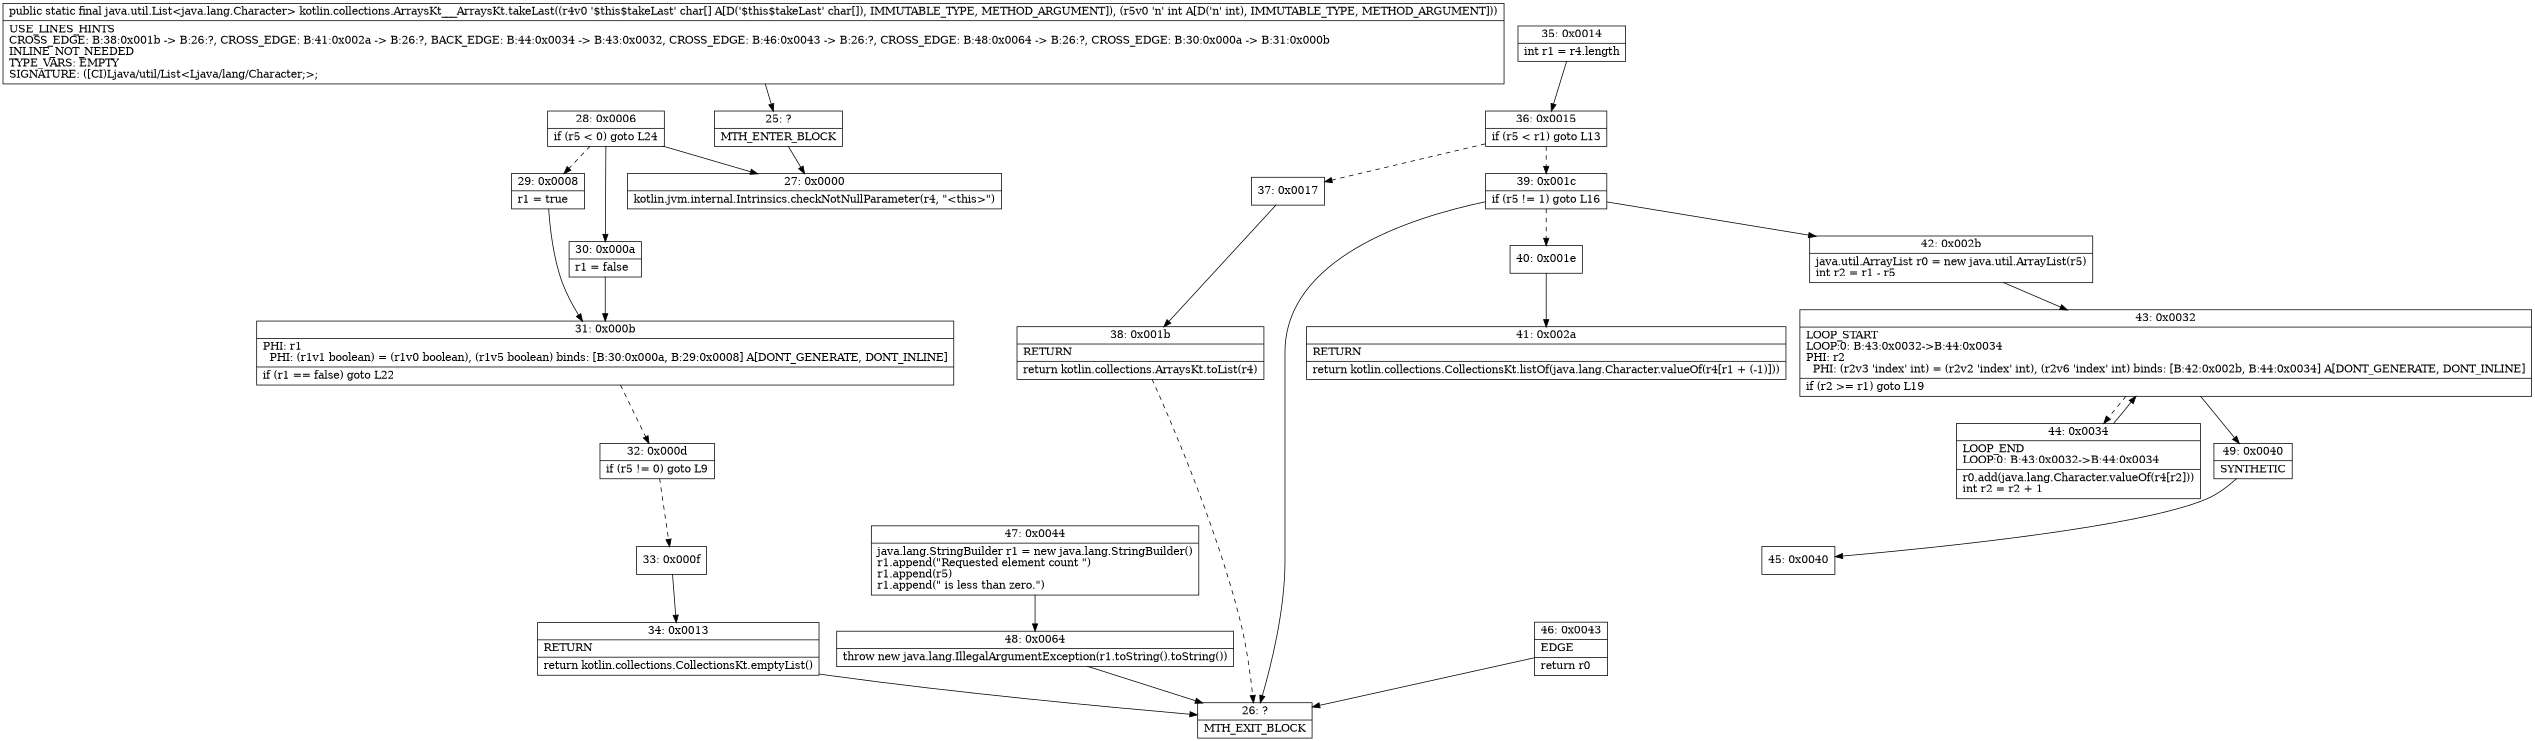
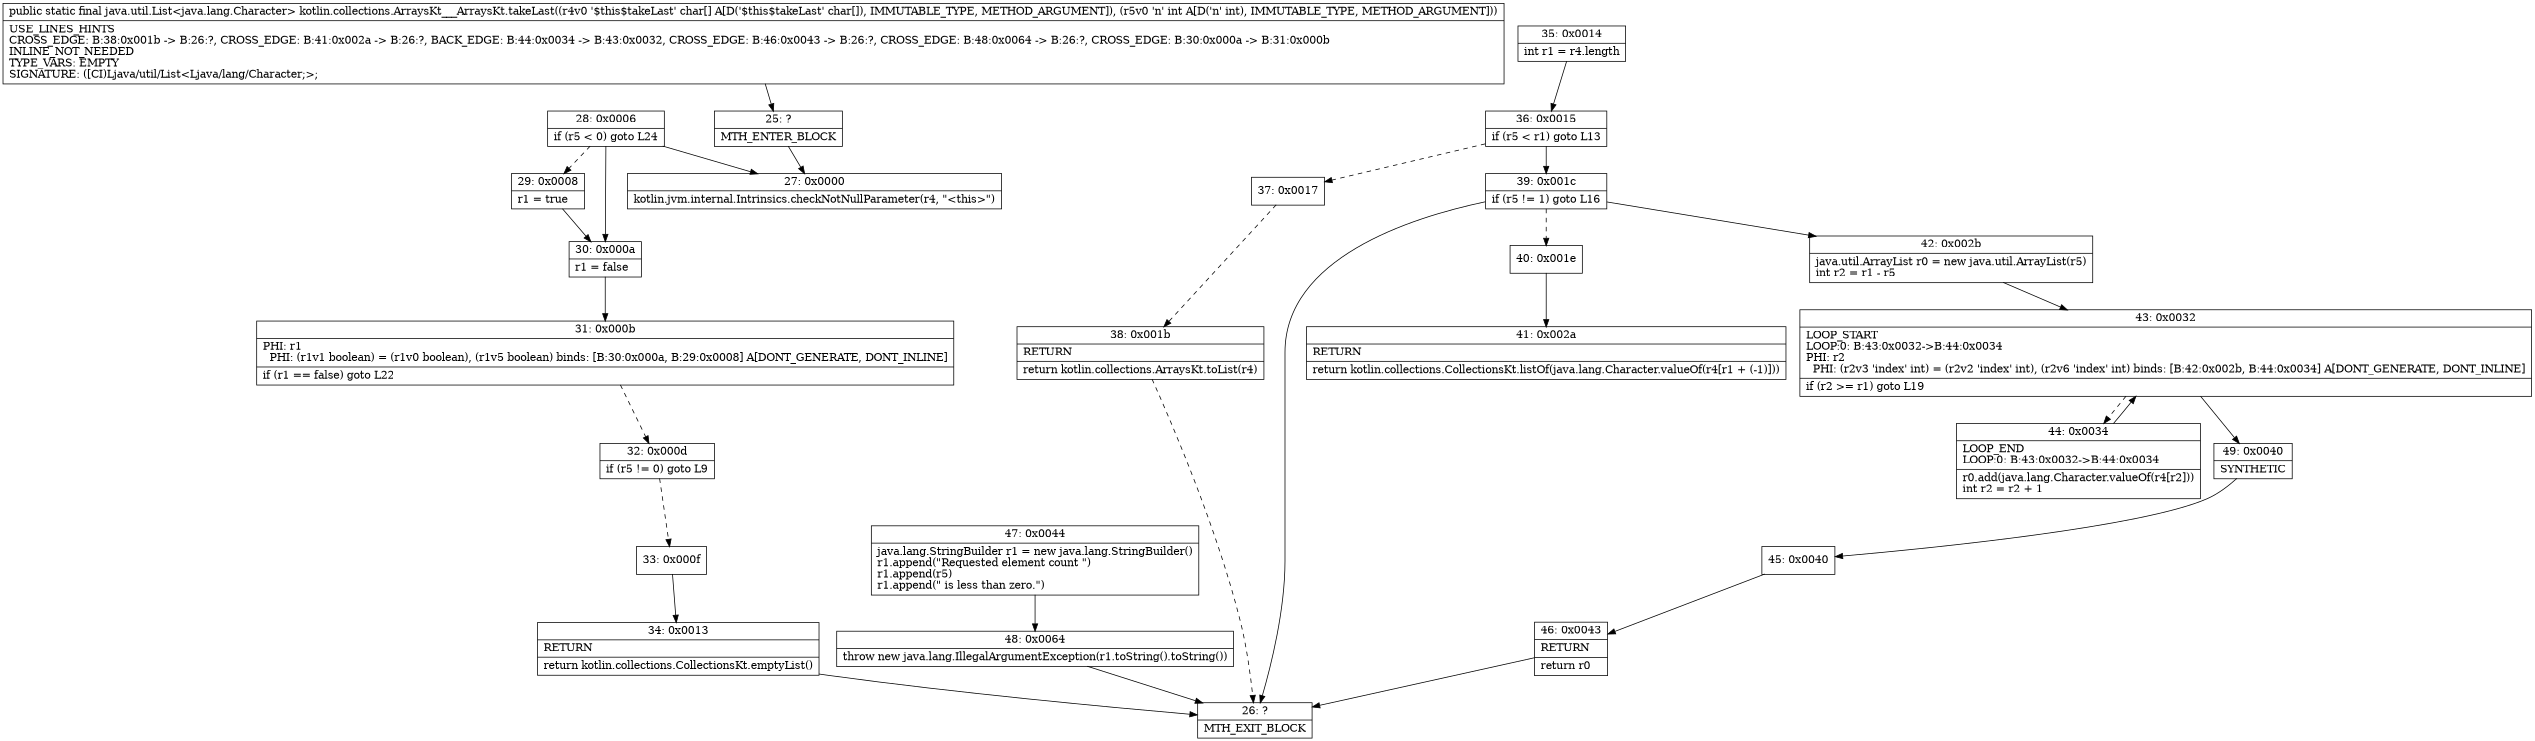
(1546, 156) -> (1546, 156)
(1223, 263) -> (1223, 263)
(557, 264) -> (574, 222)
none -> (1690, 603)
(1557, 648) -> (1565, 648)
